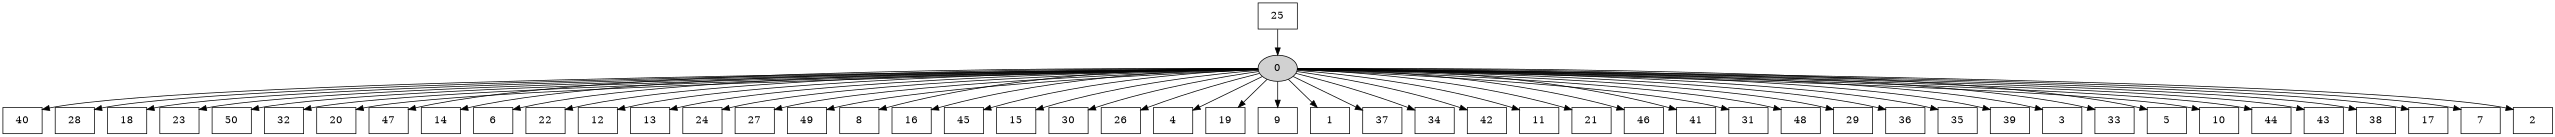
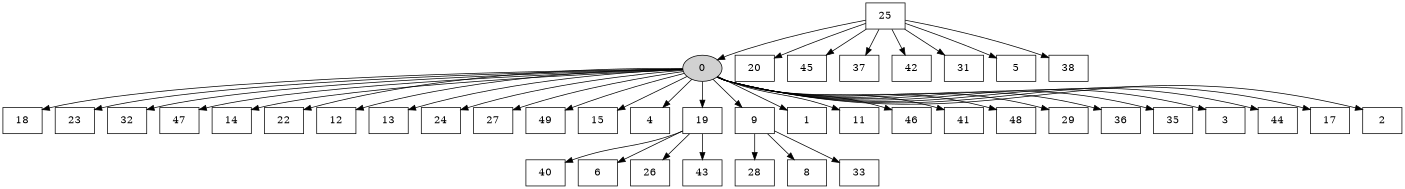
(1720, 73) -> (948, 39)
(1694, 74) -> (804, 145)
(888, 75) -> (652, 146)
(1071, 76) -> (778, 144)
(653, 78) -> (628, 146)
(679, 78) -> (755, 143)
(1824, 79) -> (974, 35)
(1798, 80) -> (702, 143)
(810, 81) -> (823, 39)
(1123, 81) -> (849, 40)
(1510, 82) -> (922, 40)
(1379, 86) -> (897, 39)
(1203, 89) -> (679, 144)
(1324, 92) -> (874, 39)
(232, 121) -> none
(912, 121) -> none
(1069, 121) -> none
(1435, 121) -> none
(1592, 121) -> none
(2010, 121) -> none
(2219, 121) -> none
(2481, 121) -> none
